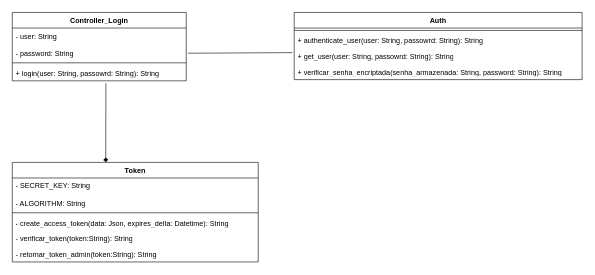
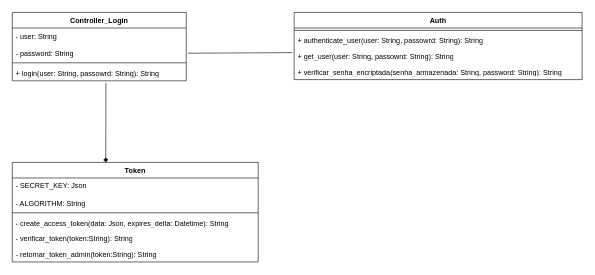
(52, 191) -> (50, 191)
